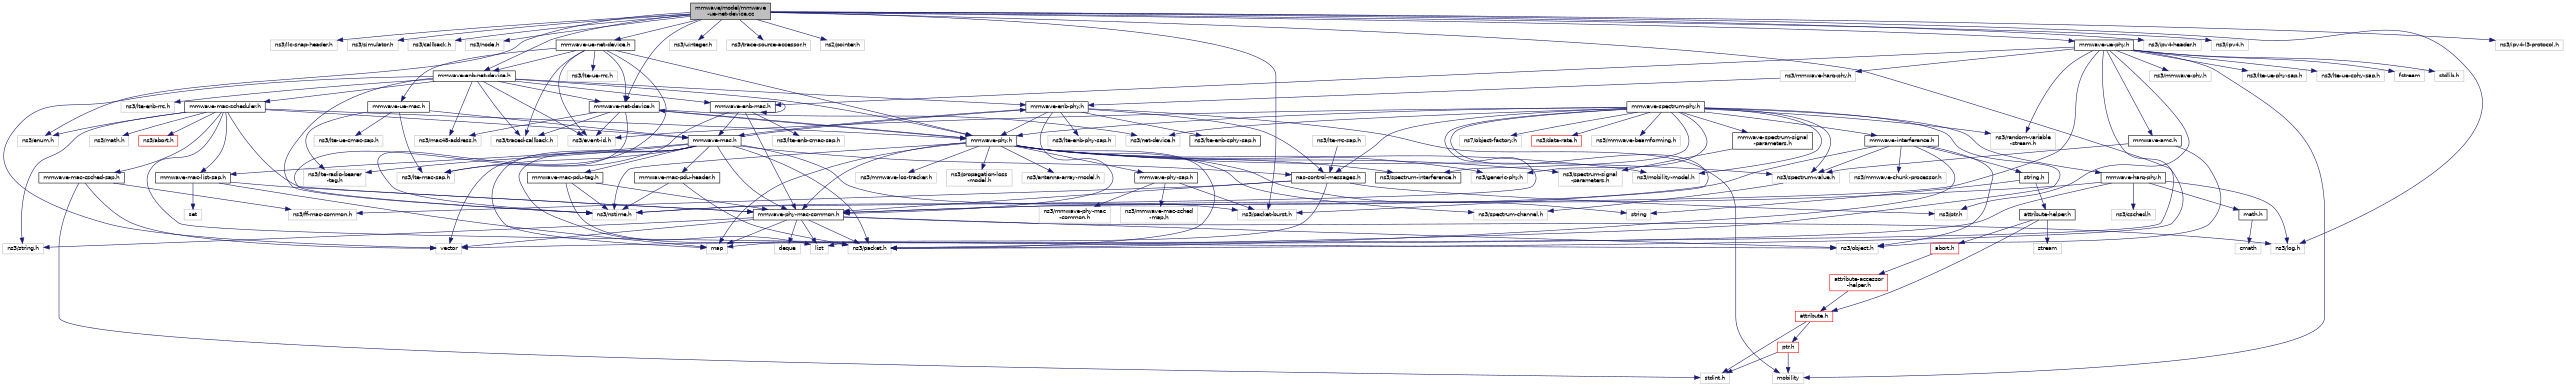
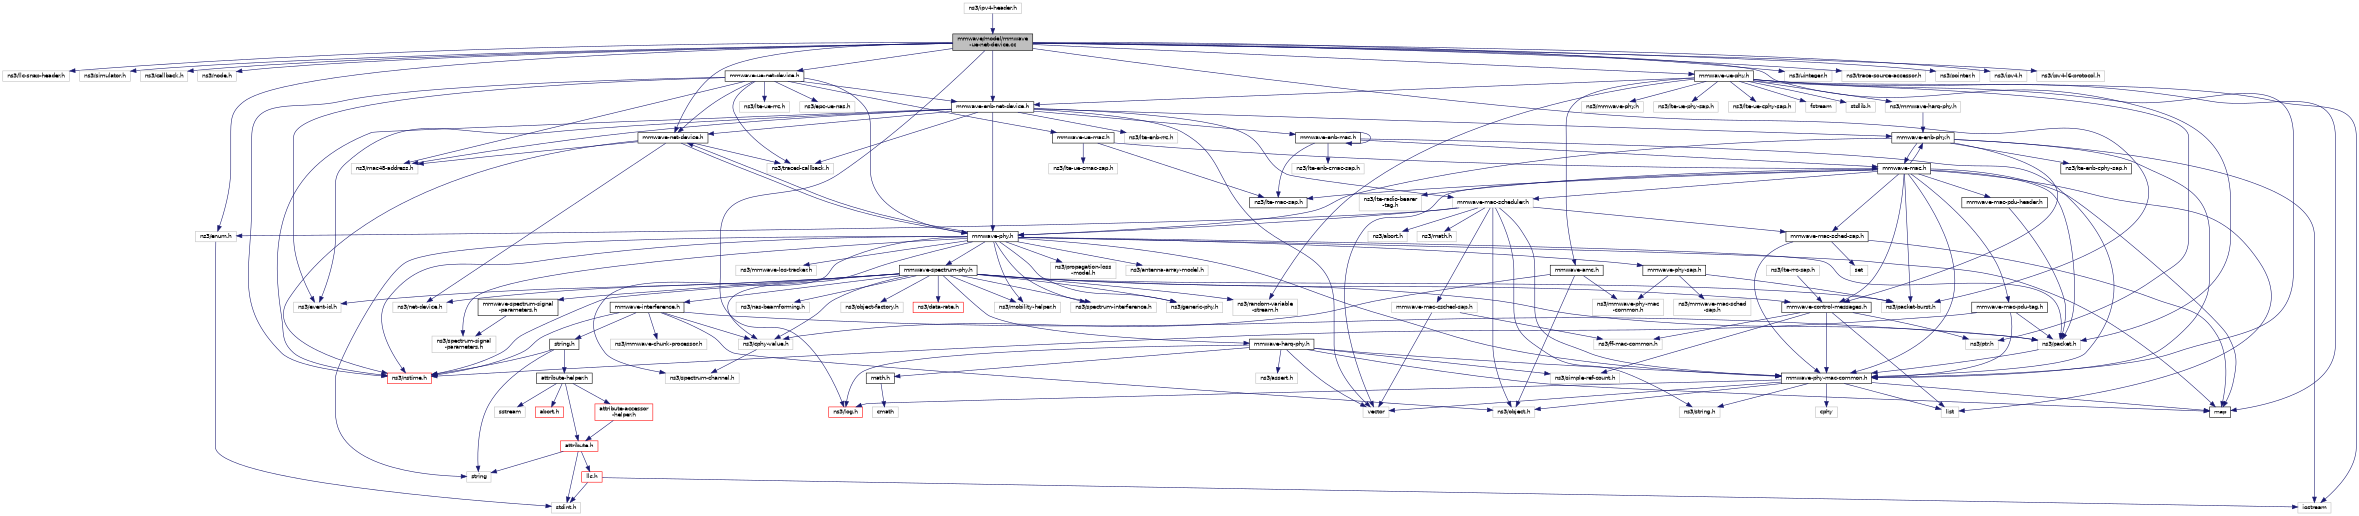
(1455, 18) -> (993, 21)
(843, 45) -> (1958, 76)
(2529, 45) -> (2071, 76)
(1428, 76) -> (1400, 90)
(225, 107) -> (1493, 203)
none -> (827, 107)
(1309, 115) -> (968, 252)
(613, 119) -> none
none -> (586, 120)
(474, 122) -> (1708, 185)
(319, 125) -> none
(158, 141) -> (1388, 237)
(1082, 141) -> none
(1490, 141) -> (872, 307)
(1636, 141) -> (773, 307)
(82, 178) -> (1434, 307)
(193, 178) -> (1827, 237)
(426, 178) -> (1278, 203)
(1328, 178) -> (1826, 307)
(1418, 178) -> (1114, 307)
(1666, 178) -> (1028, 307)
(1806, 178) -> (766, 344)
(648, 195) -> (512, 360)
(614, 215) -> (409, 378)
(1159, 215) -> (1712, 307)
(2133, 215) -> (1277, 378)
(831, 231) -> (1958, 362)
(717, 249) -> (2220, 412)
(787, 249) -> (1826, 412)
(2047, 249) -> (510, 412)
(2288, 249) -> (846, 412)
(1908, 263) -> (589, 392)
none -> (1591, 281)
(1788, 347) -> (592, 477)
(807, 363) -> (275, 474)
none -> (1585, 378)
(1788, 378) -> (2314, 508)
none -> (1732, 393)
none -> (530, 461)
